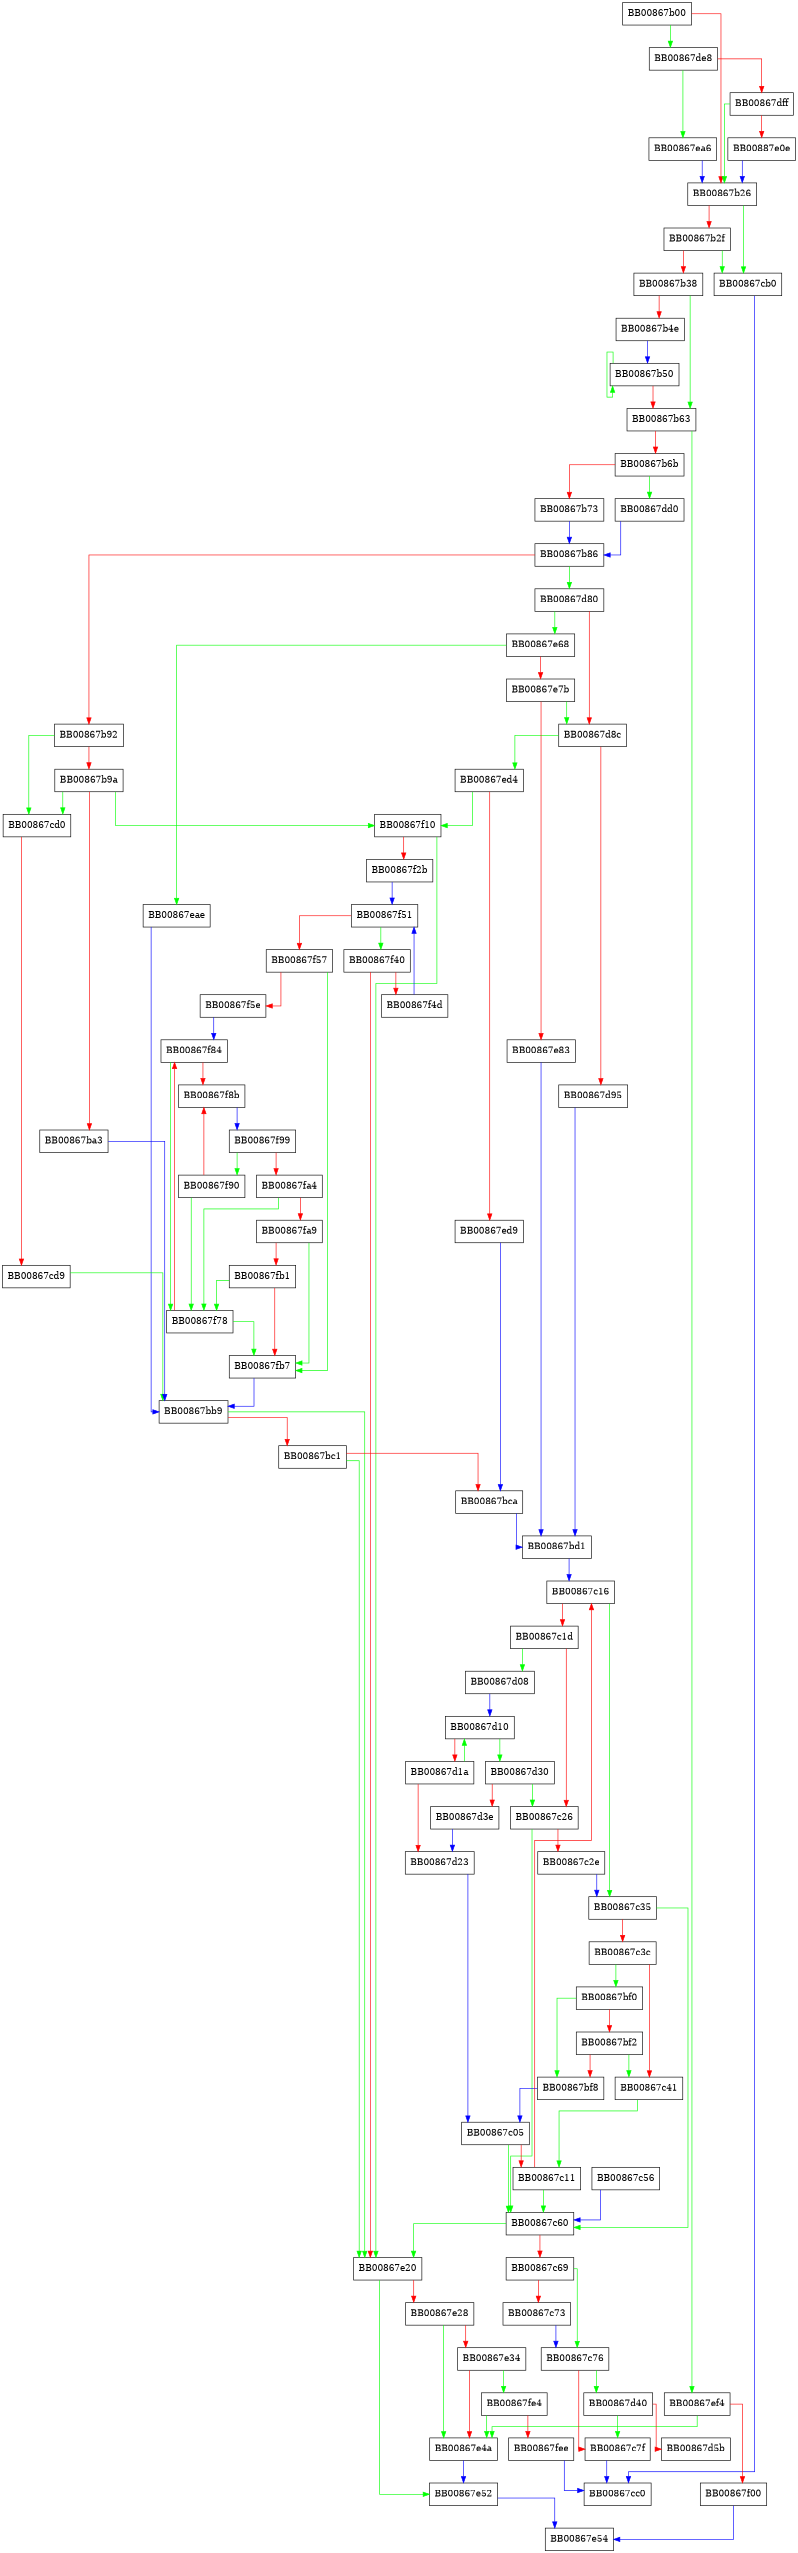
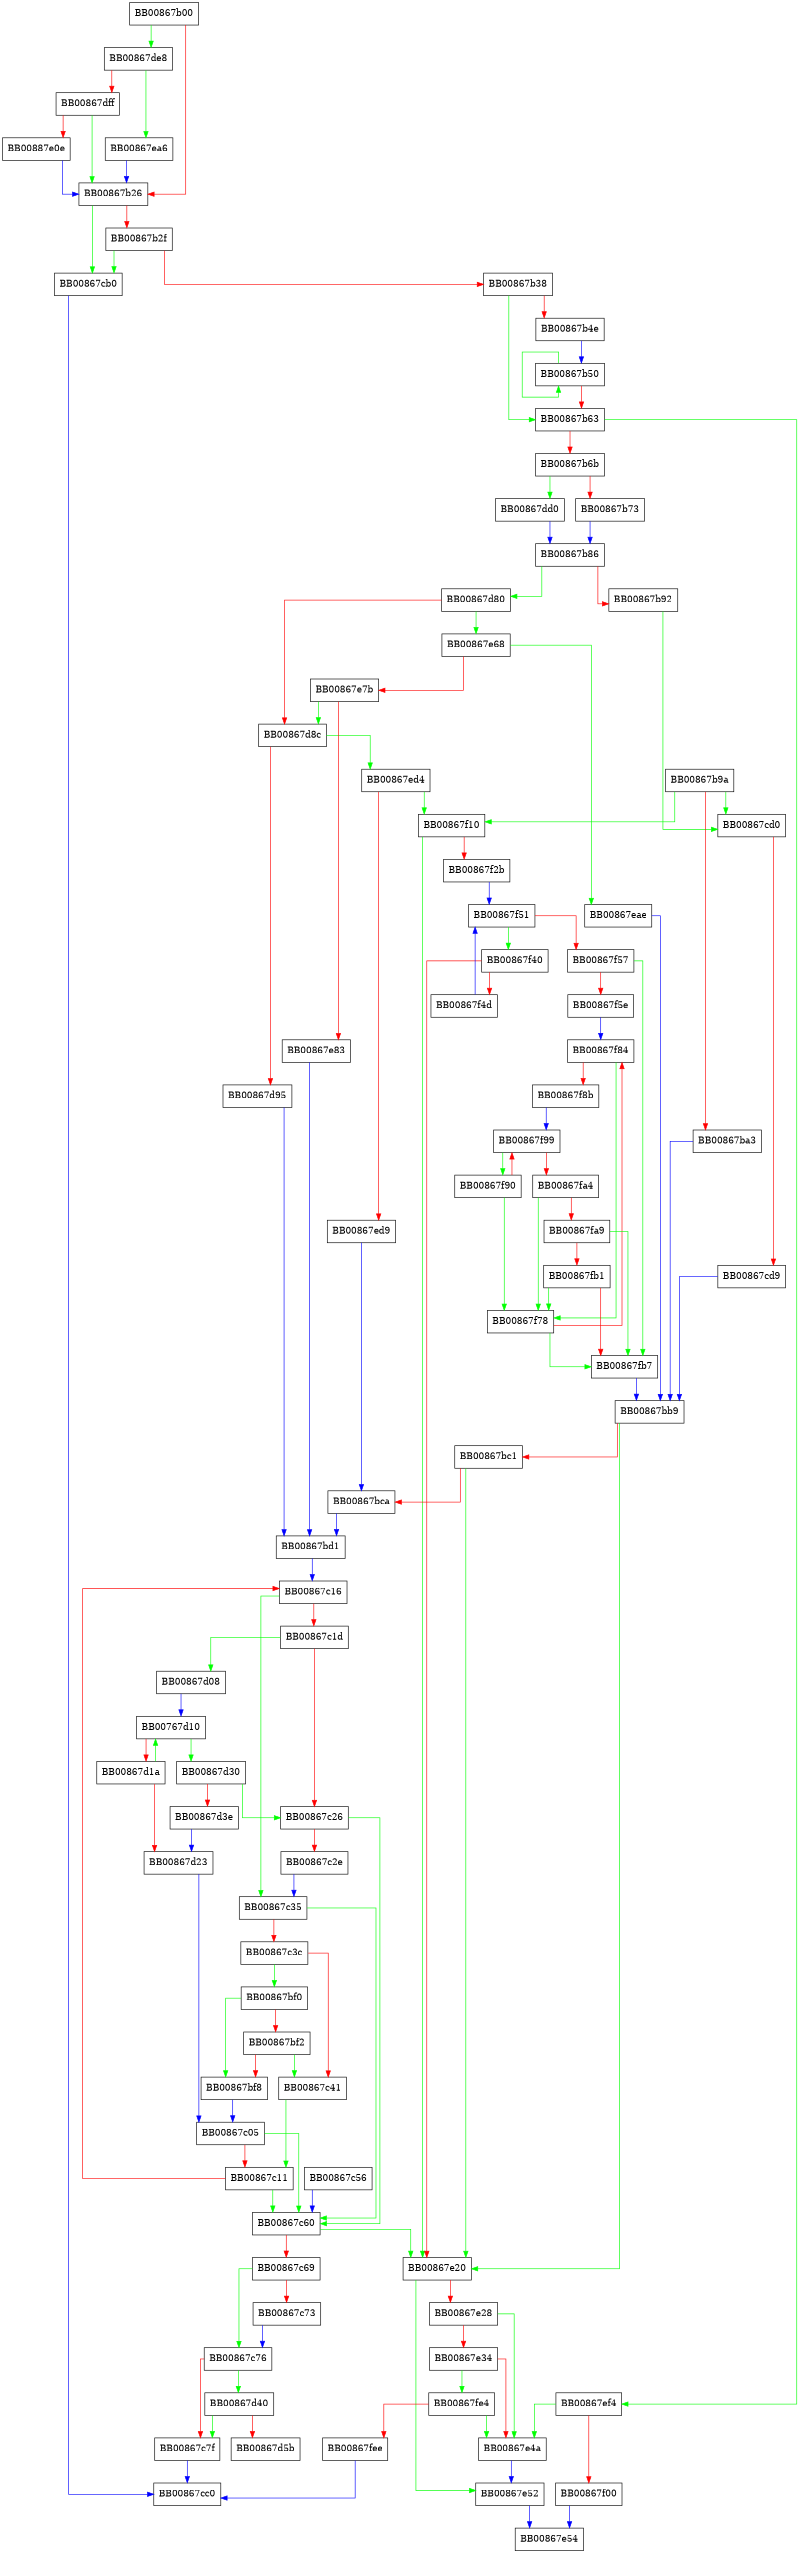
(89, 755) -> none
(204, 1144) -> (512, 1167)
(156, 1273) -> (679, 1316)
(480, 1728) -> (171, 1728)
